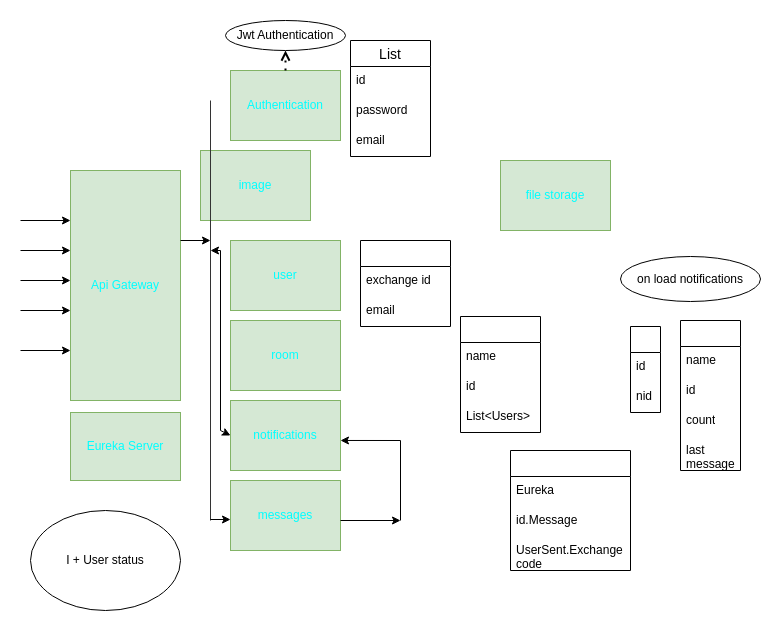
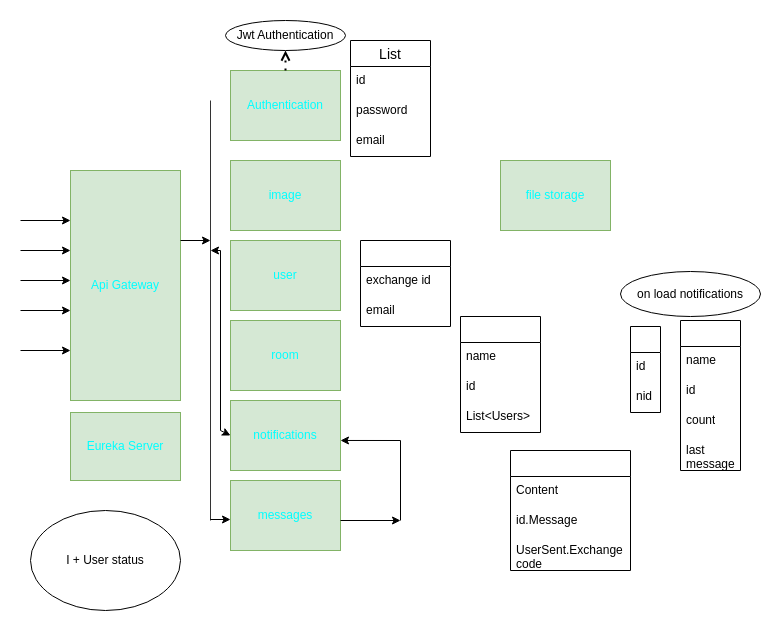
(256, 186) -> (286, 196)
(691, 279) -> (691, 294)
(537, 491) -> (540, 491)
